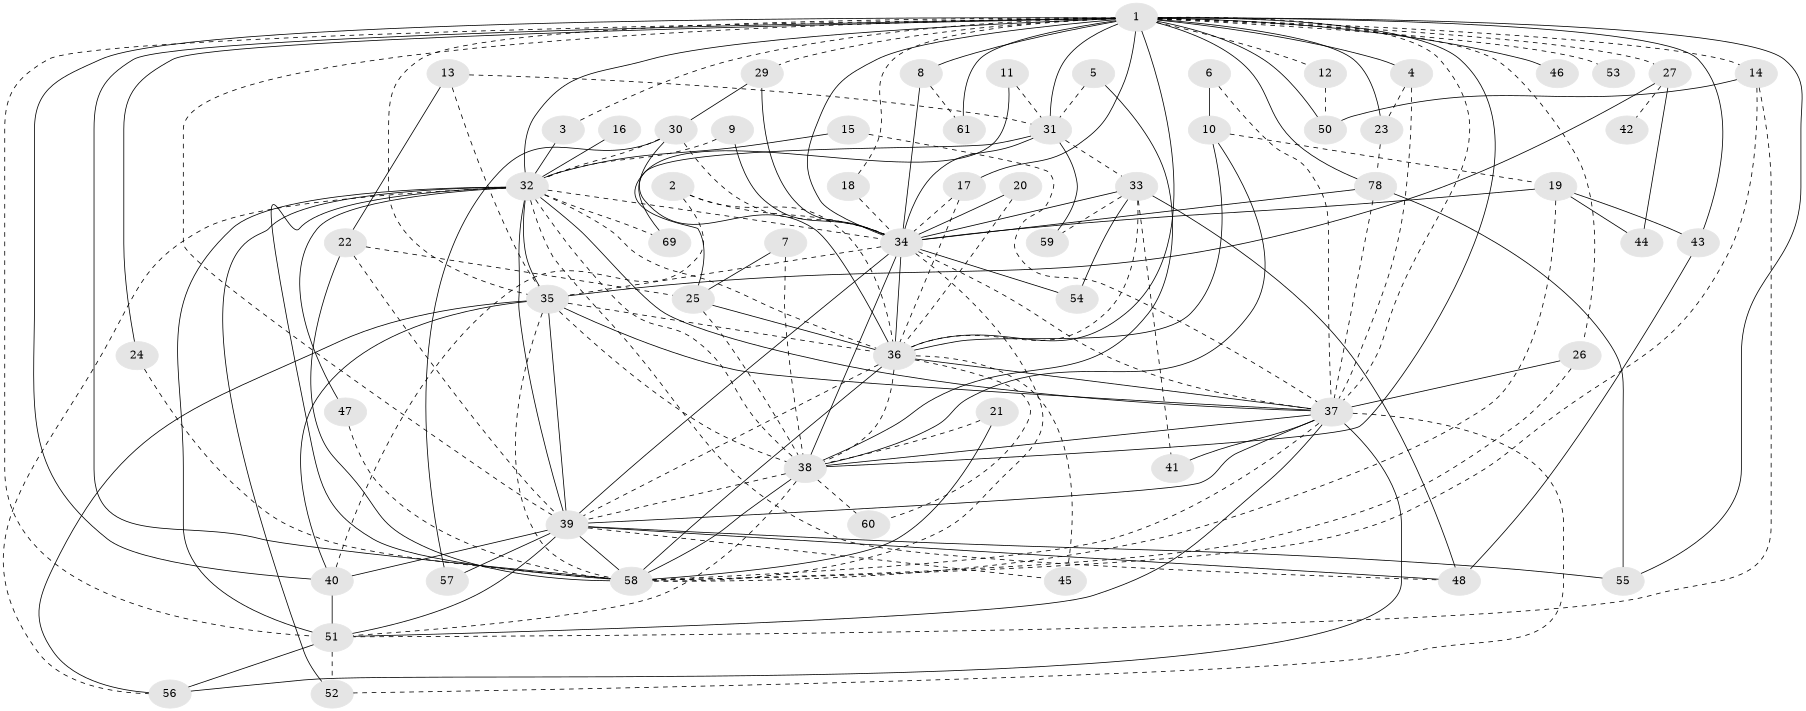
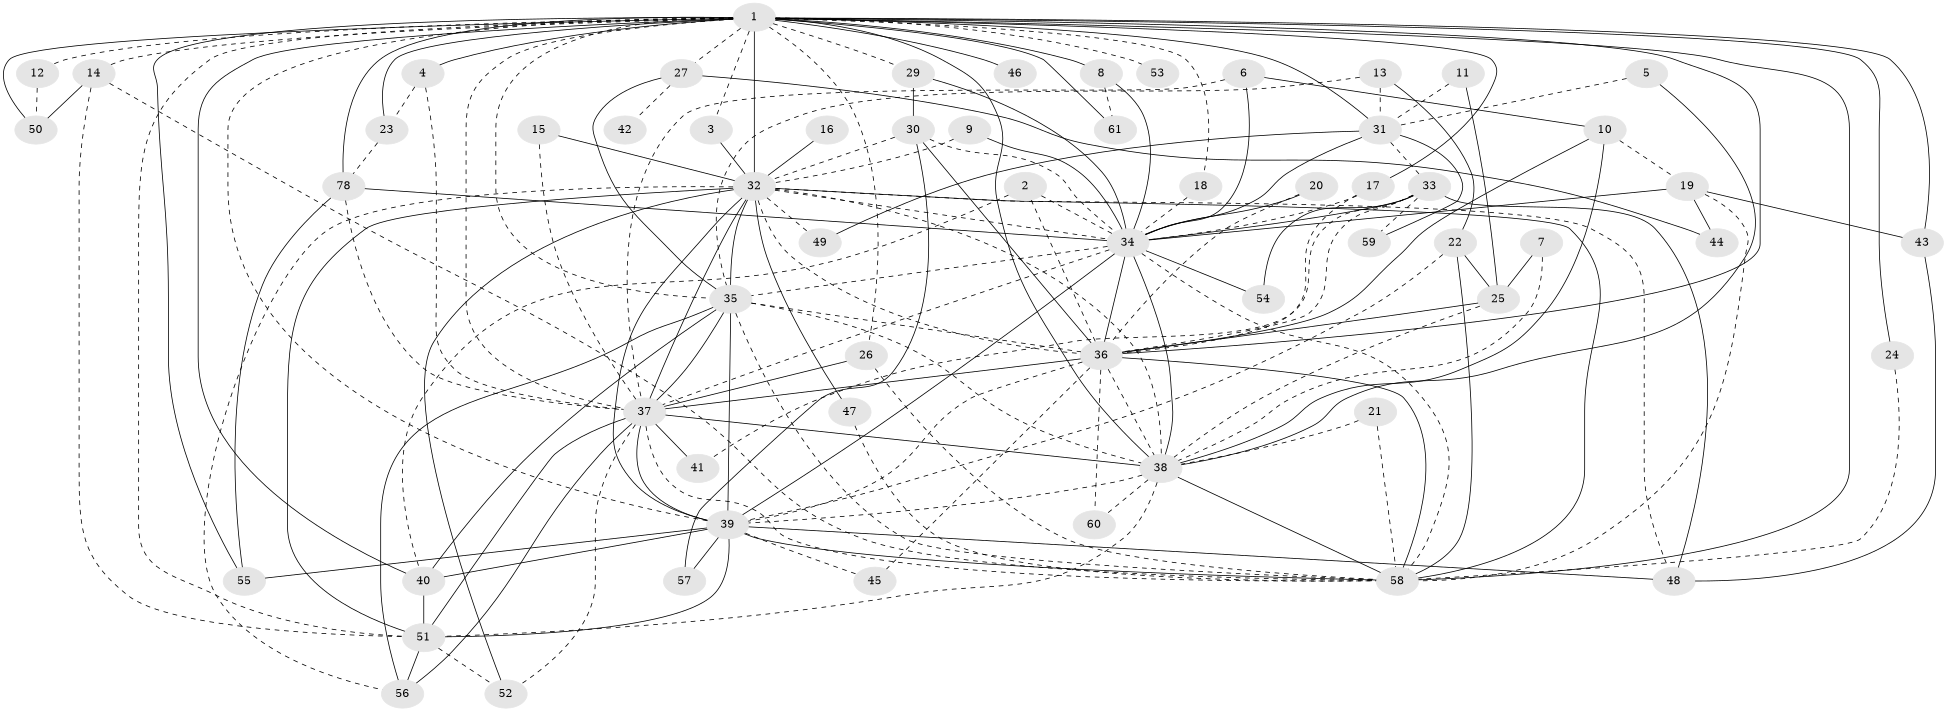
(876, 60) -> (1235, 190)
(670, 243) -> (820, 243)
(512, 270) -> (1477, 271)
(859, 552) -> (1386, 497)
